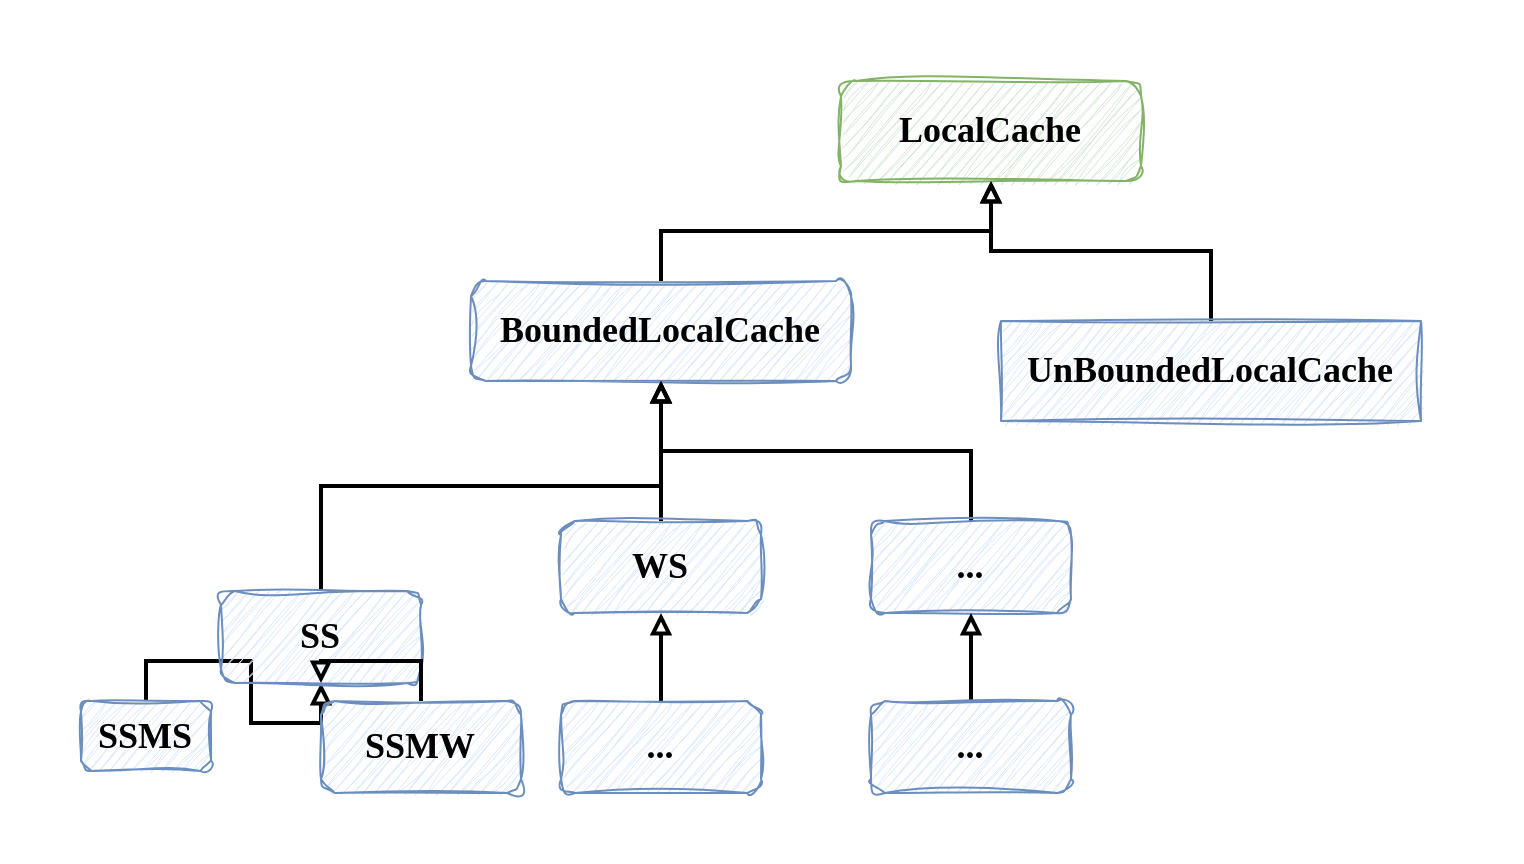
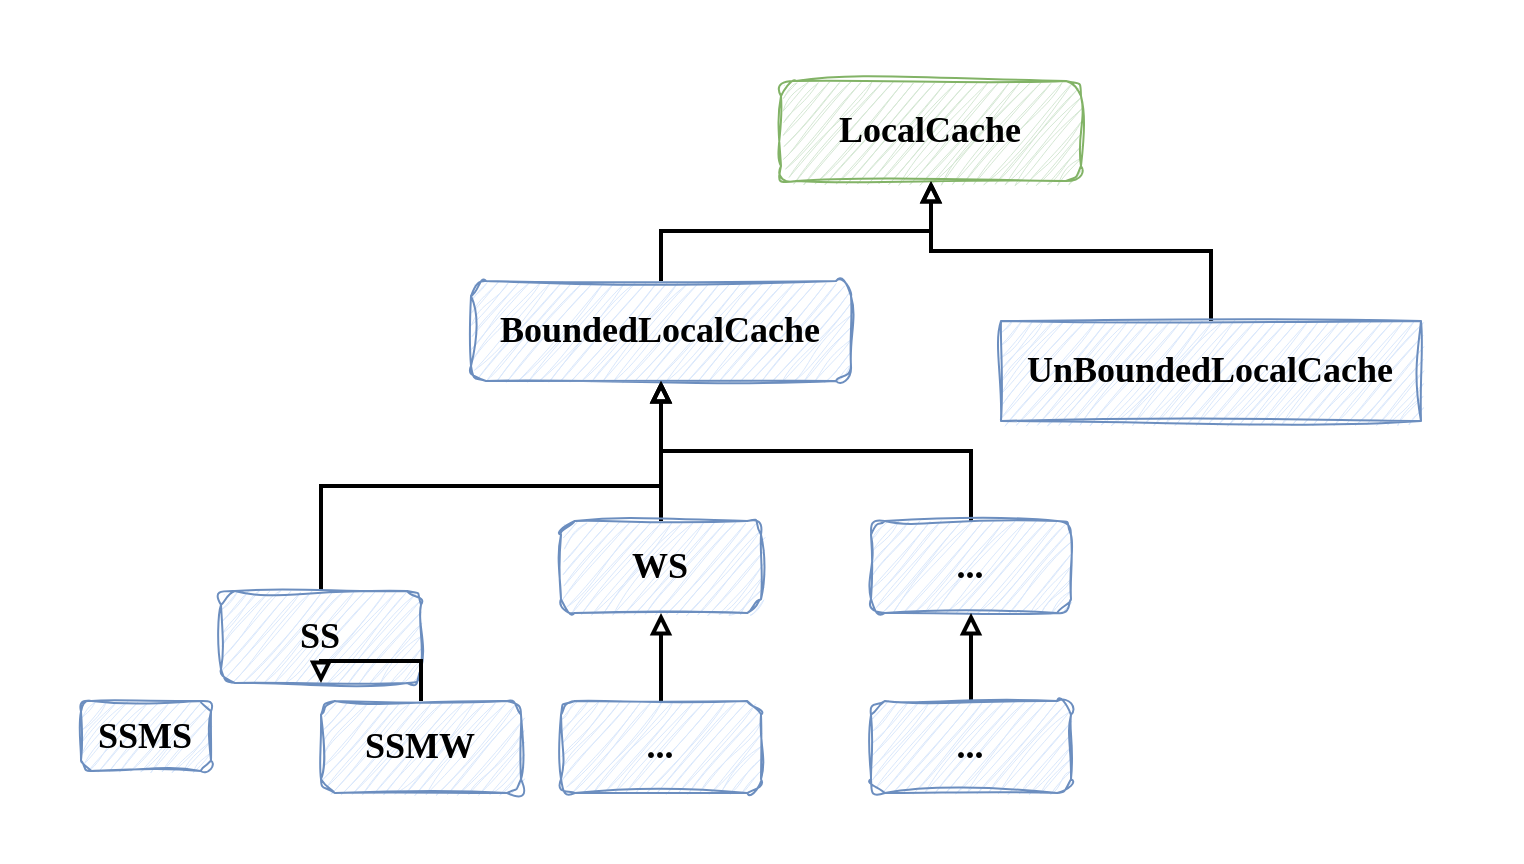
(991, 131) -> (931, 131)
(273, 723) -> none
